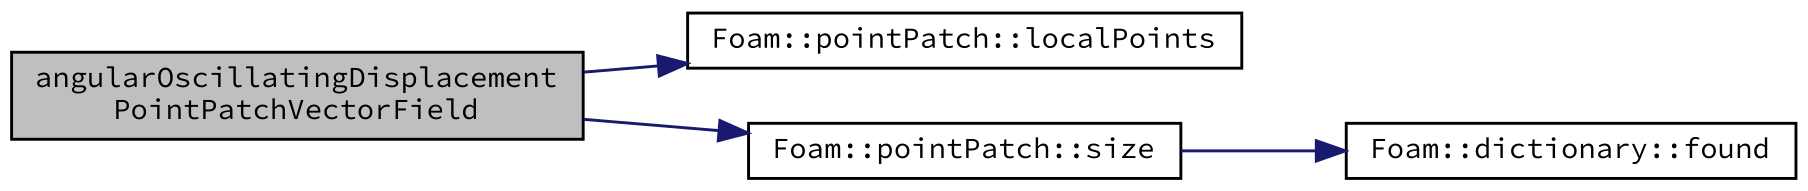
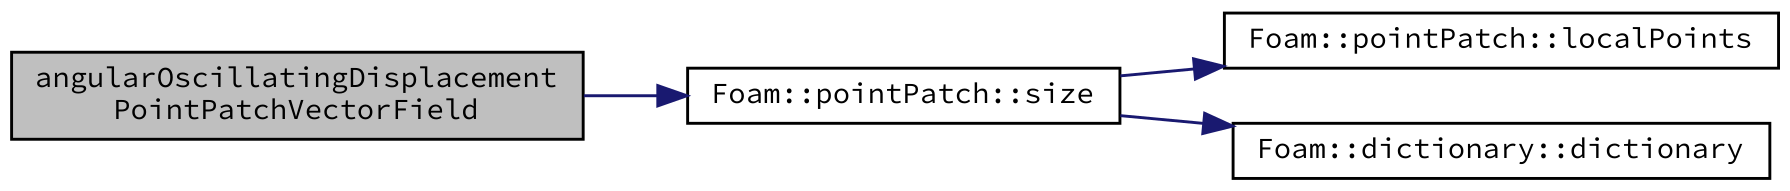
(621, 69) -> (1157, 72)
(1571, 151) -> (1501, 151)
